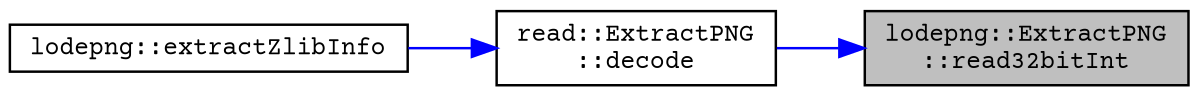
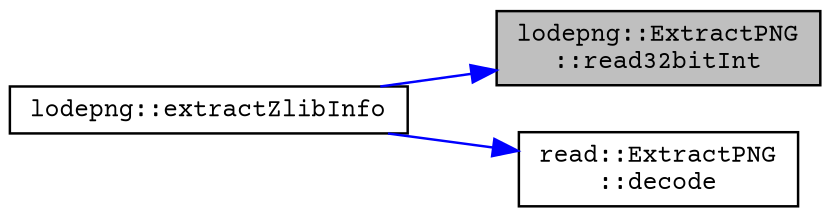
(808, 48) -> (426, 80)
